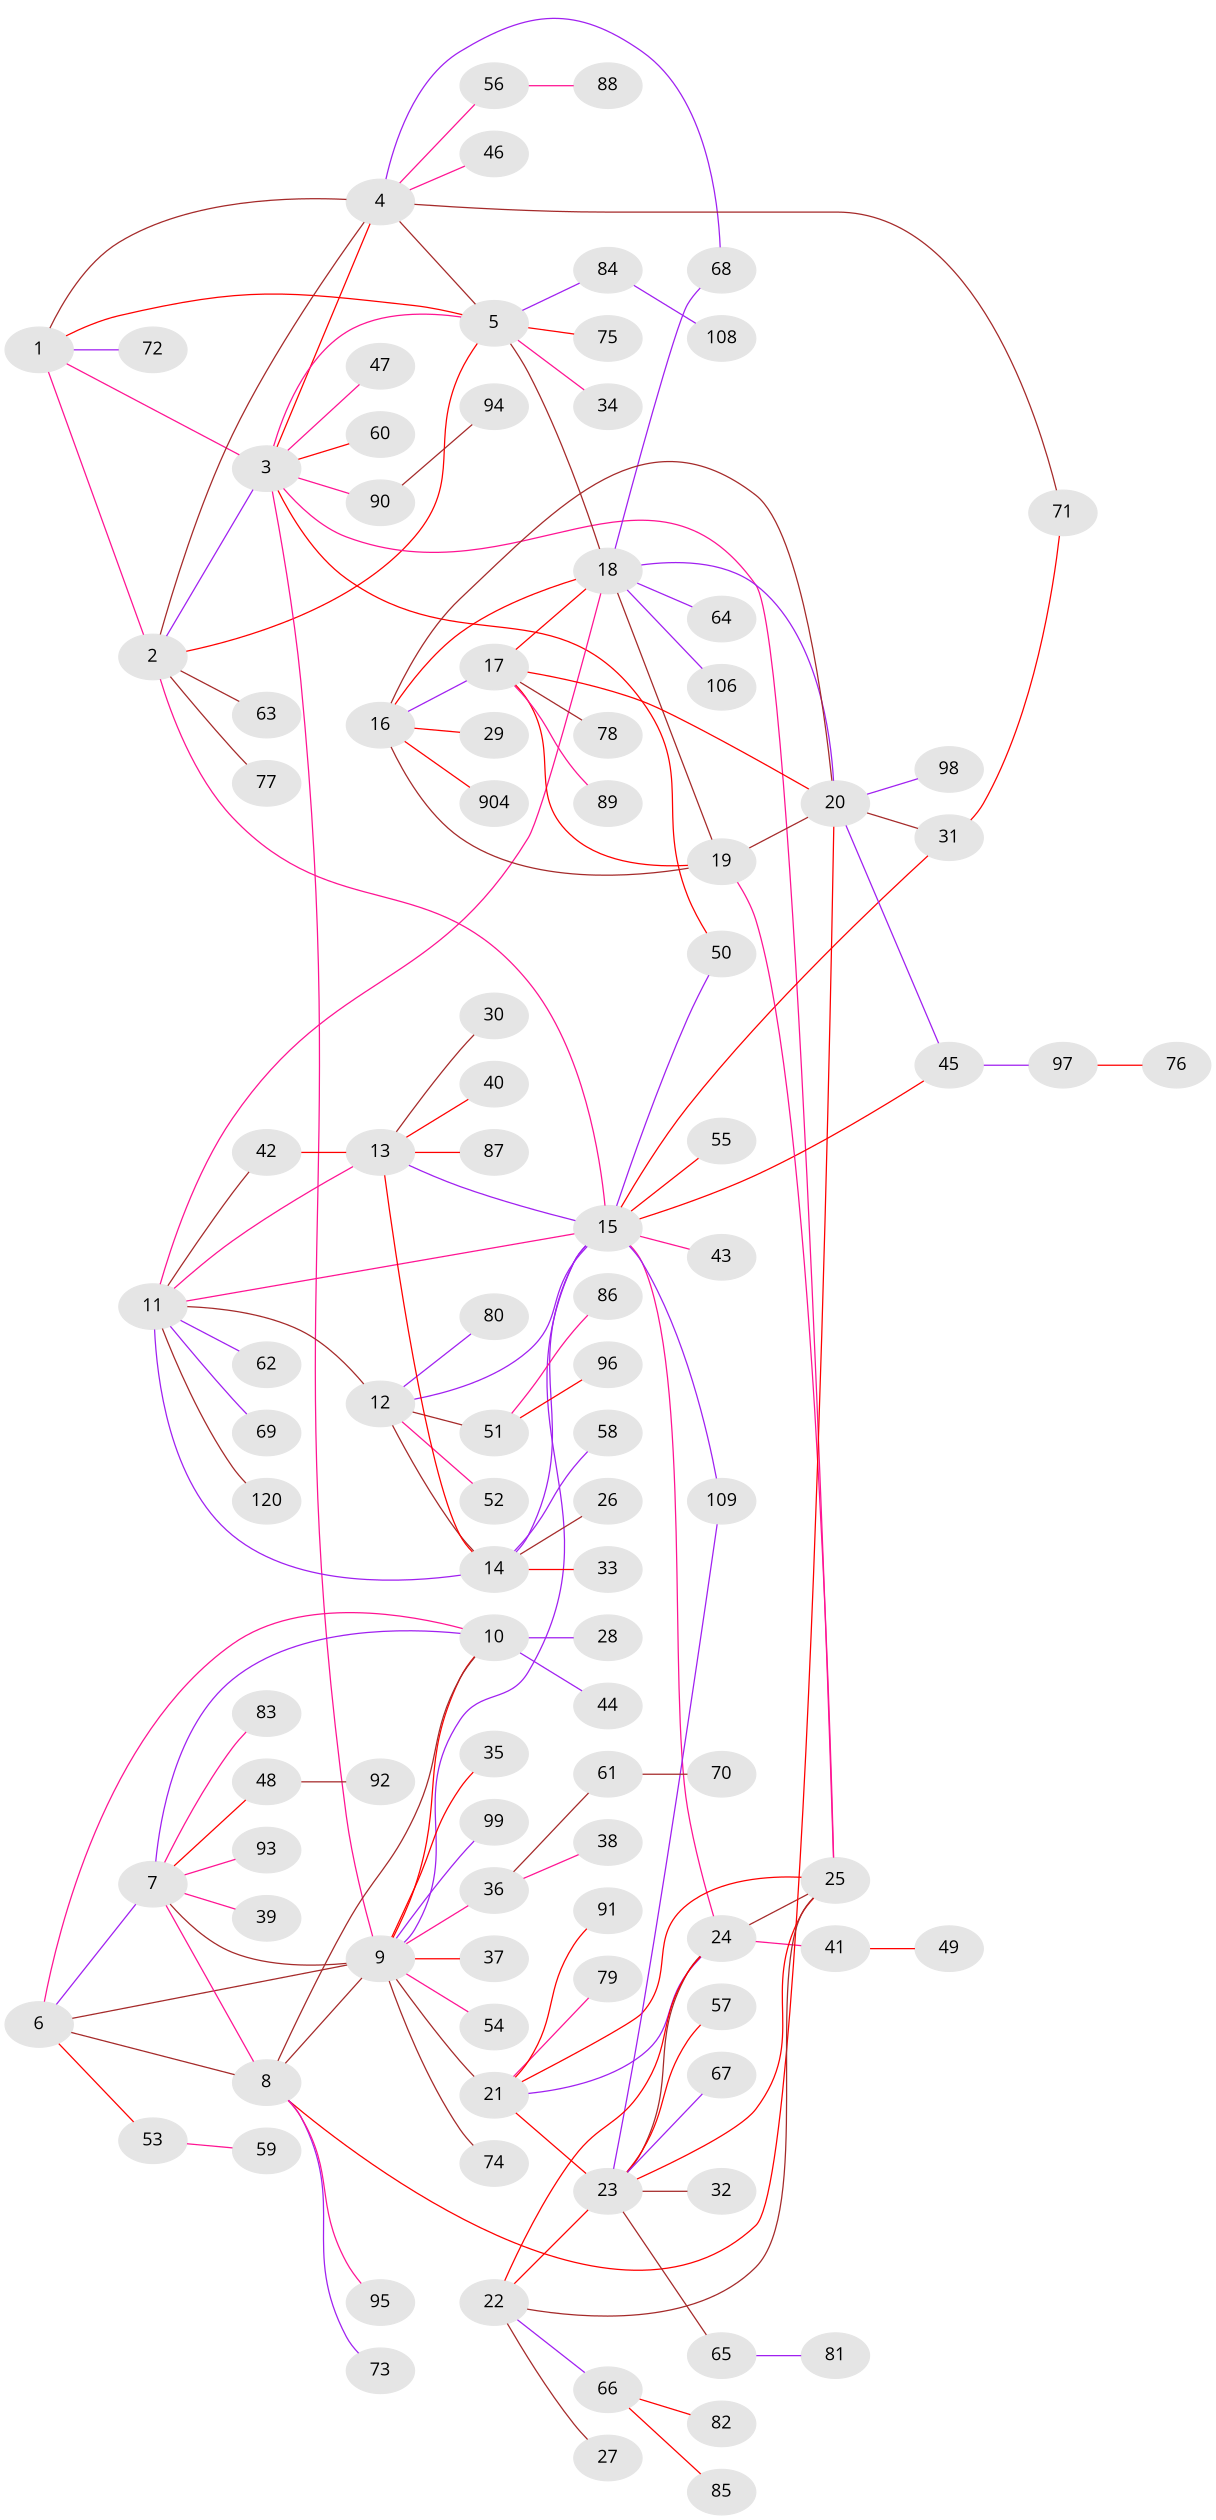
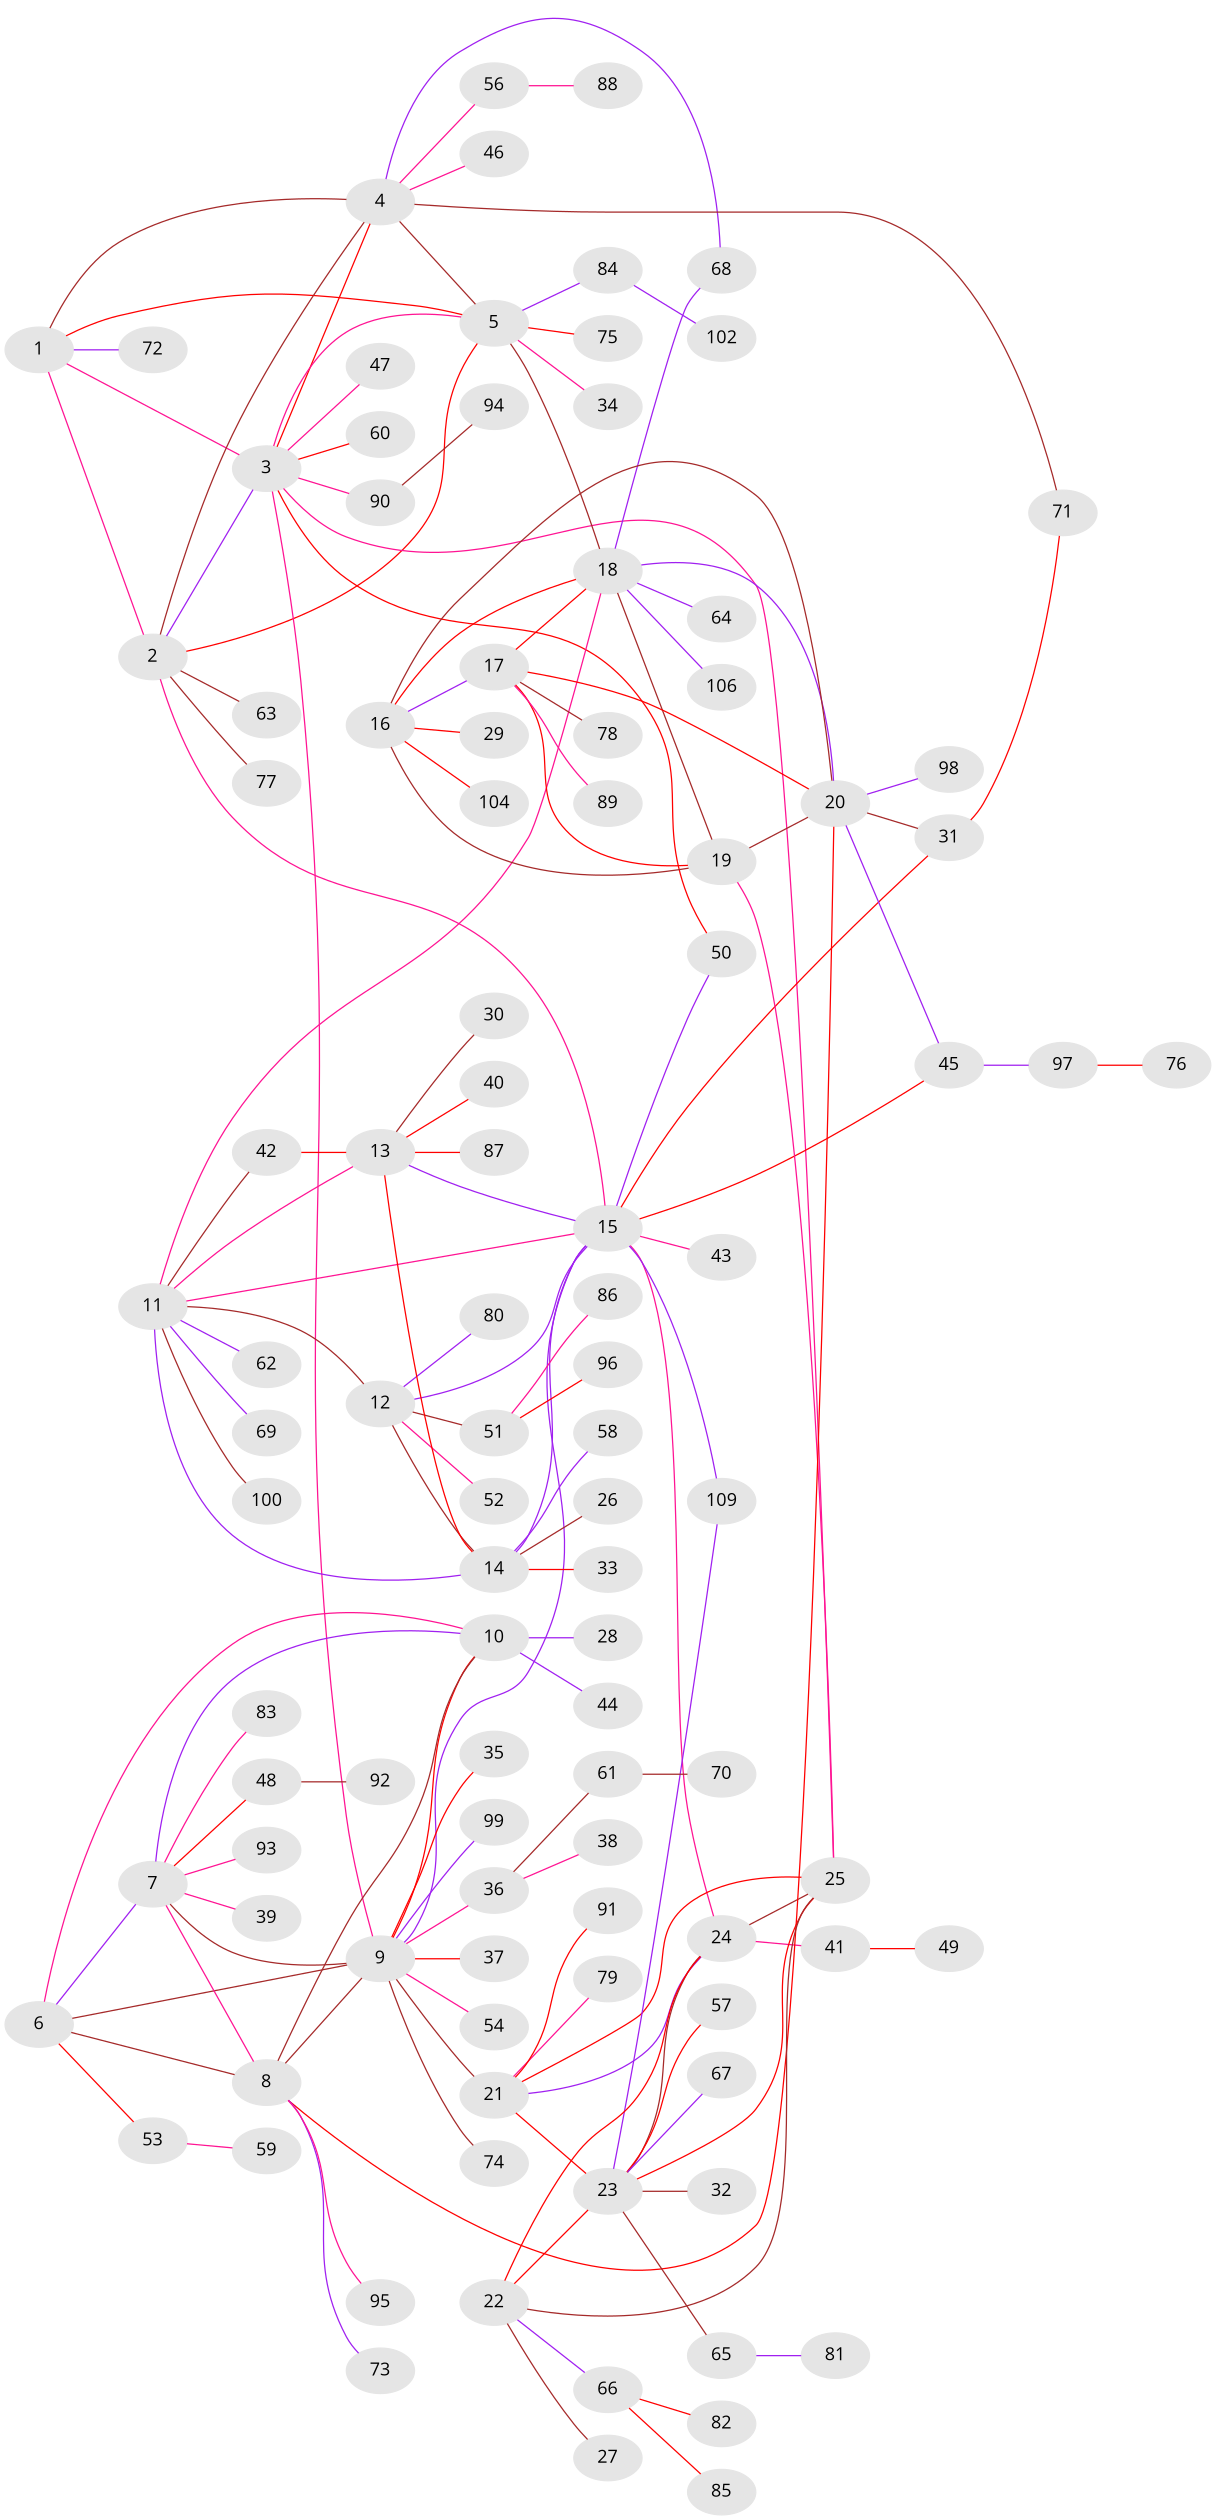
(722, 338) -> (722, 338)
(494, 804) -> (494, 804)
(722, 1141) -> none
(267, 1501) -> (267, 1501)
